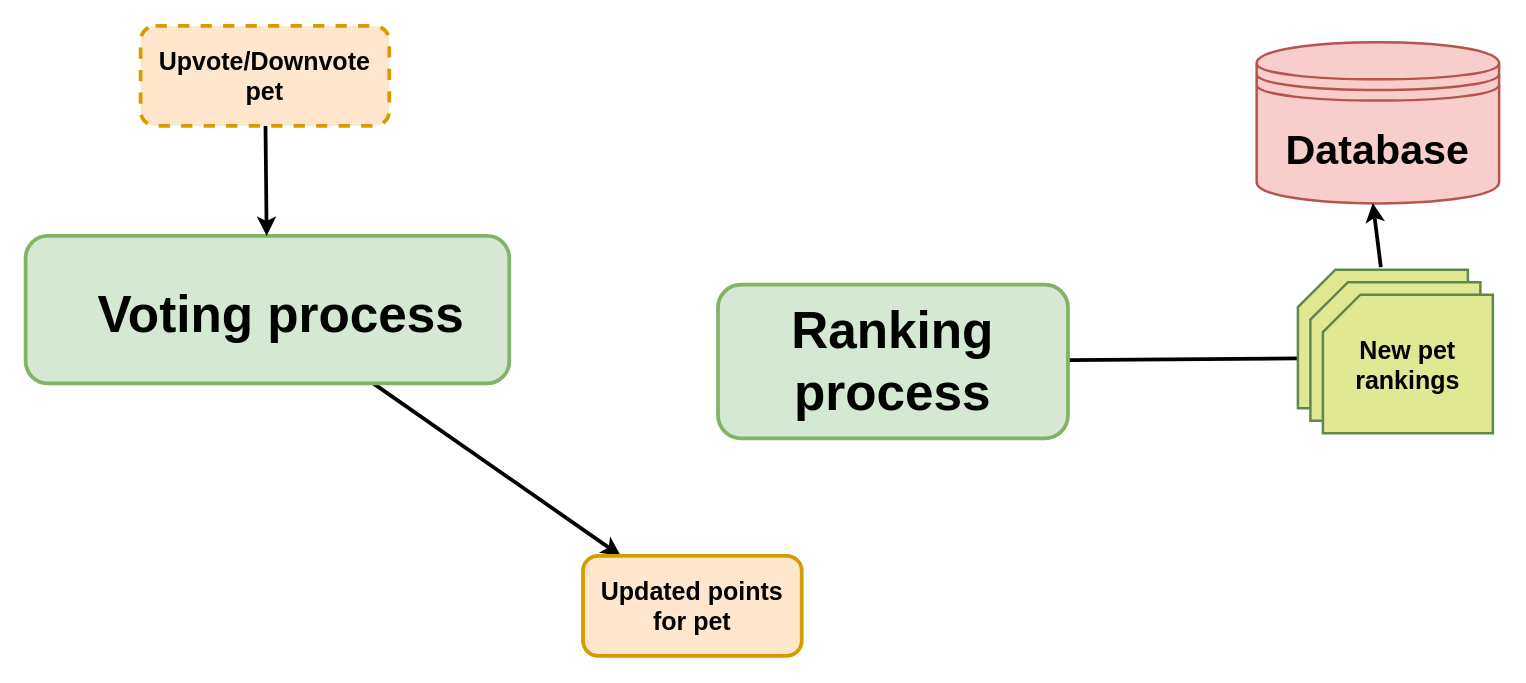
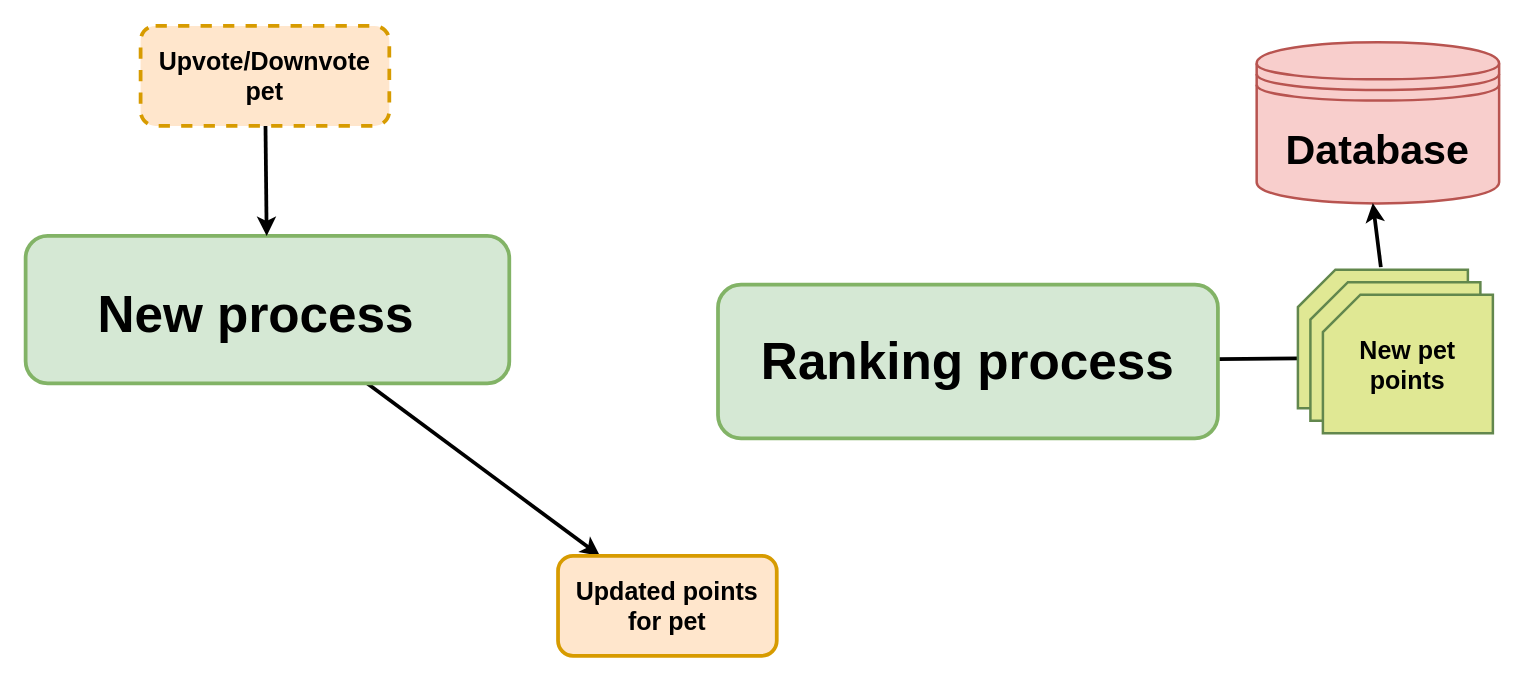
(153, 306) -> (142, 306)
(893, 361) -> (968, 361)
(1408, 364) -> (1408, 364)
(693, 606) -> (668, 606)
